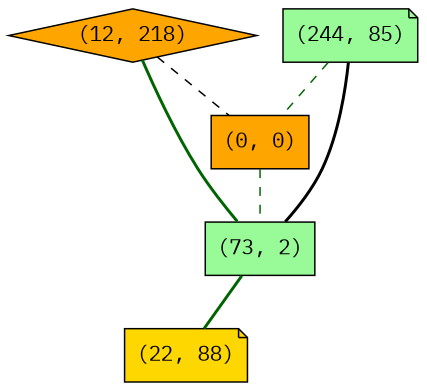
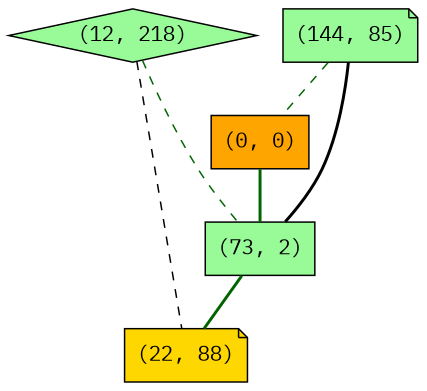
(133, 36) -> (133, 36)
(350, 36) -> (350, 36)
(193, 86) -> (159, 195)
(184, 145) -> (184, 145)
(260, 196) -> (260, 196)
